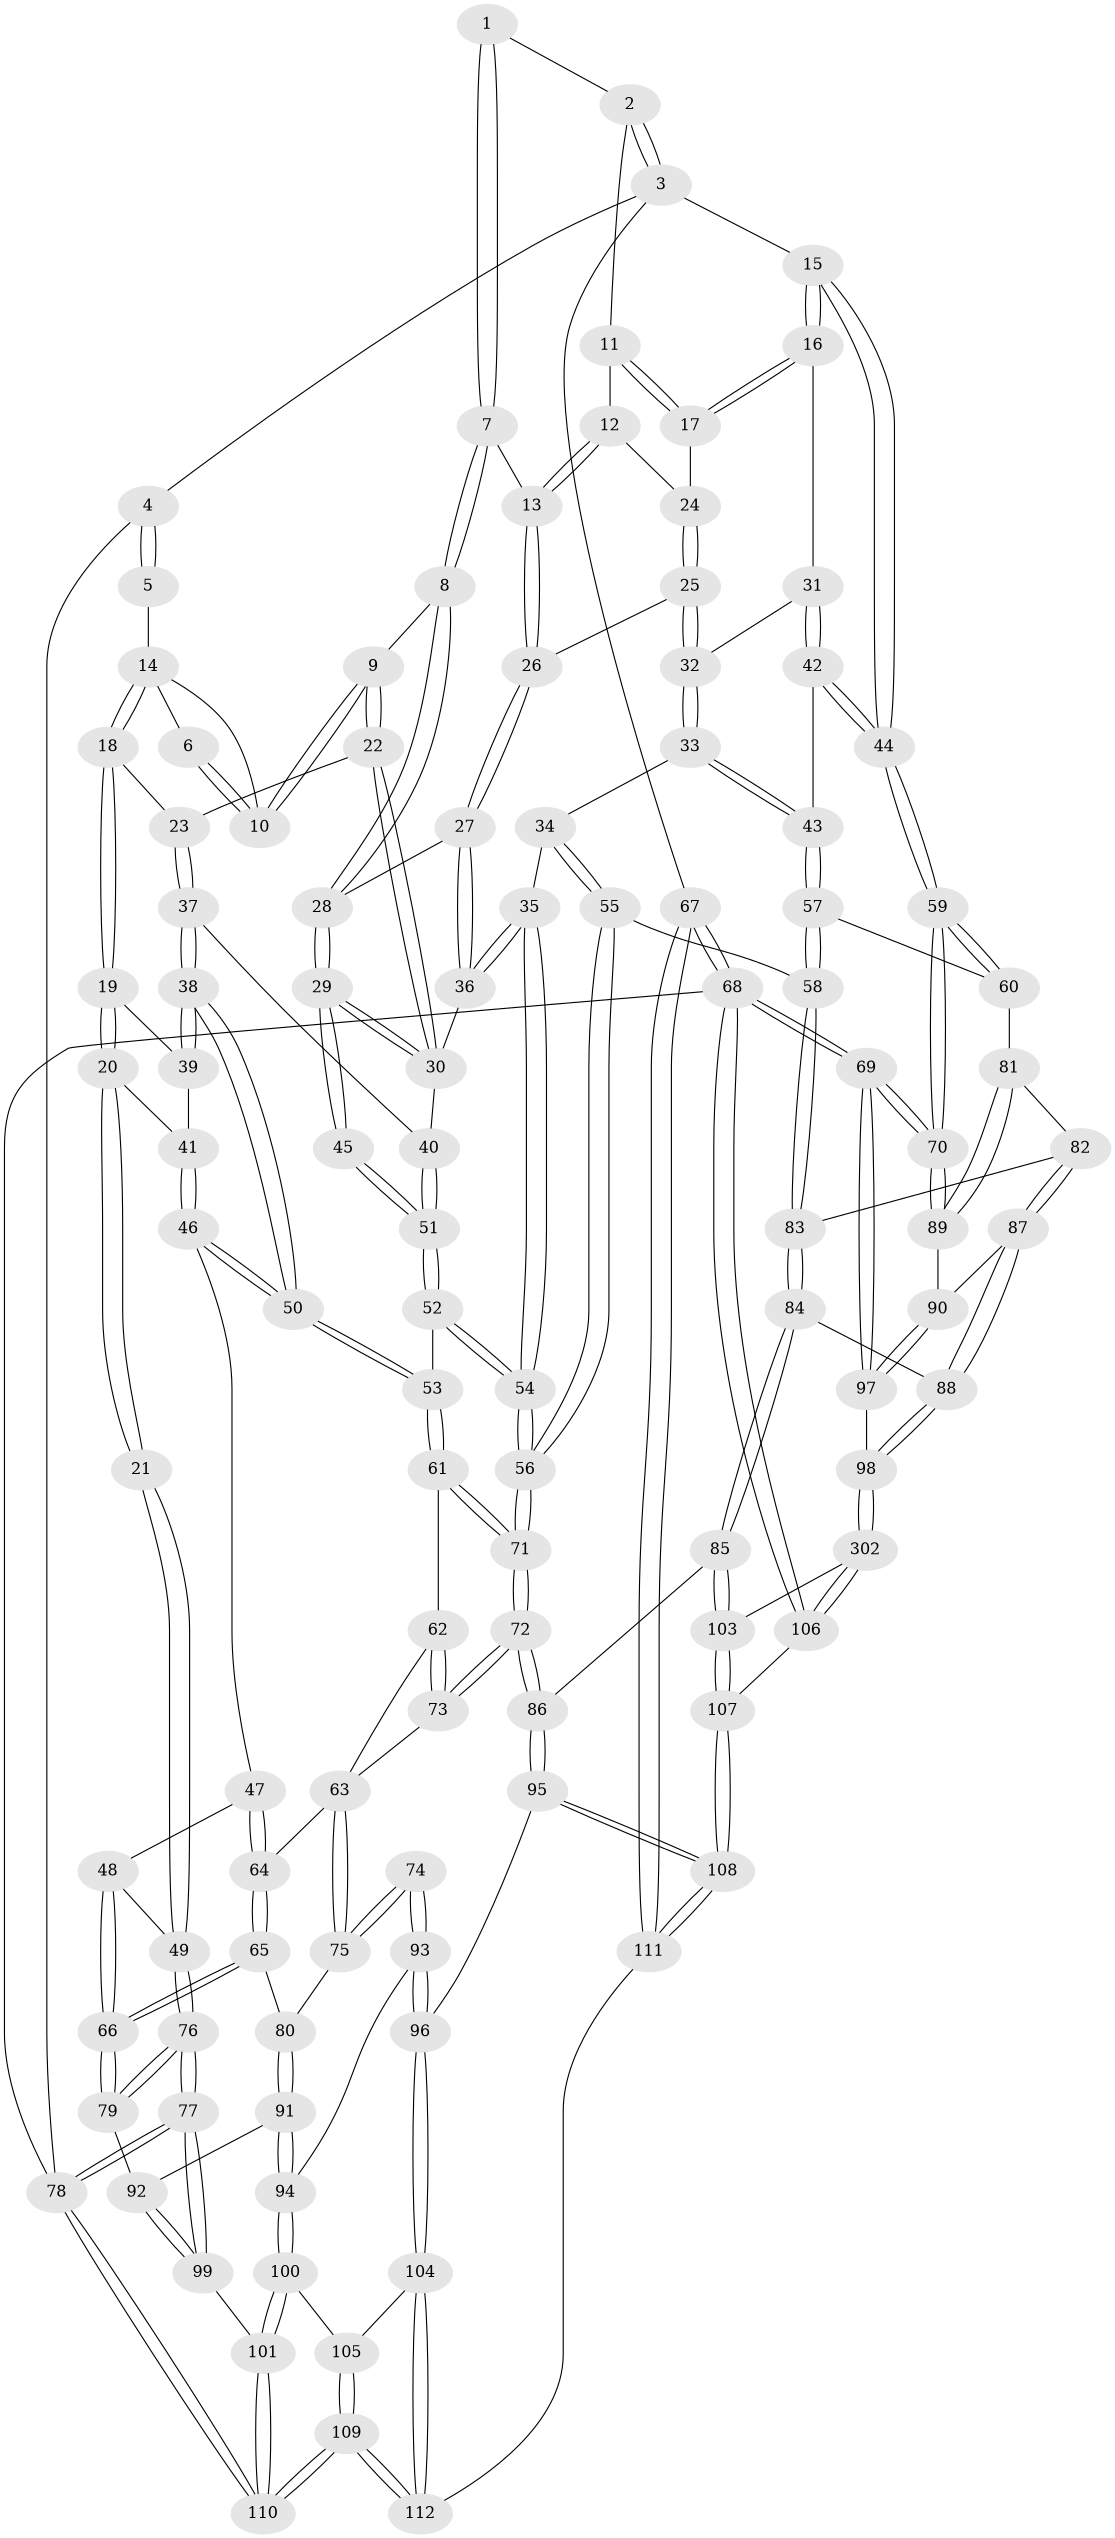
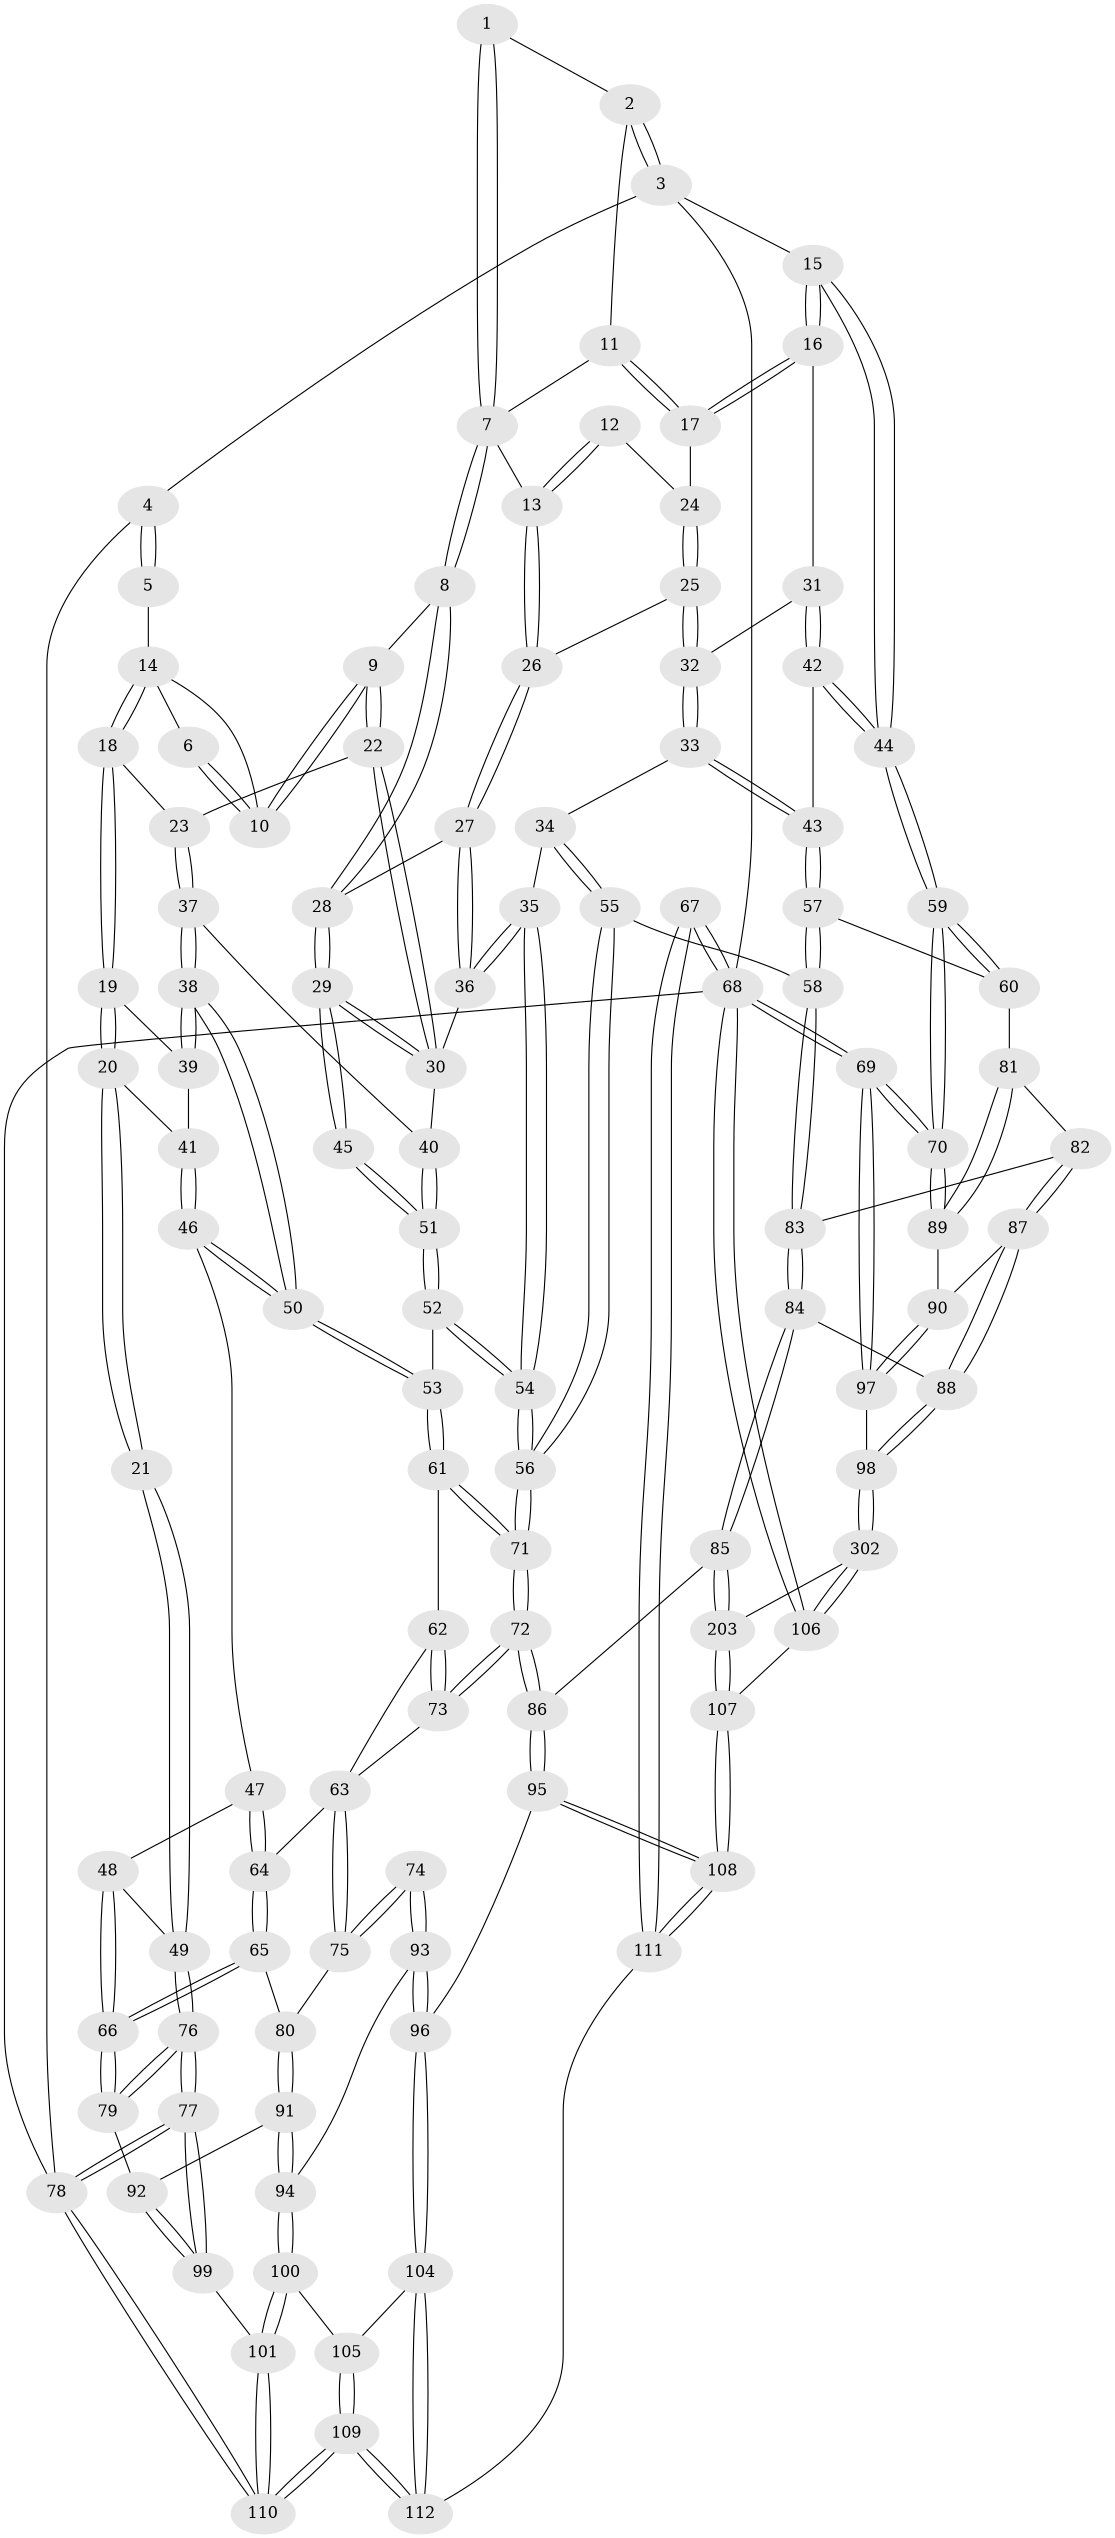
(610, 386) -> (549, 386)
(586, 540) -> (752, 575)
(723, 1631) -> (723, 1631)
